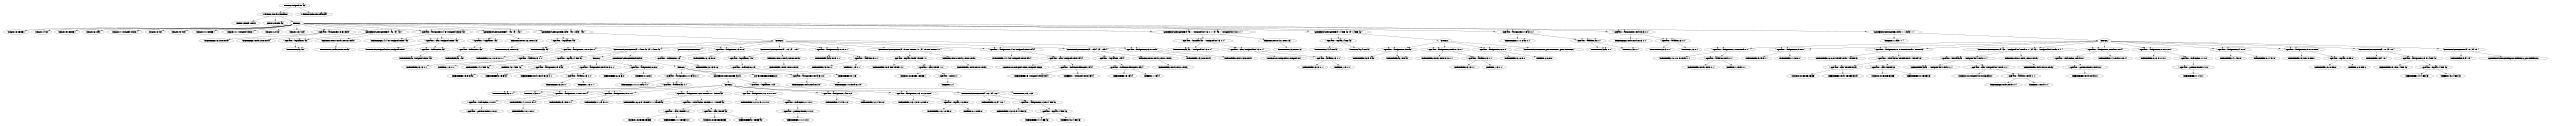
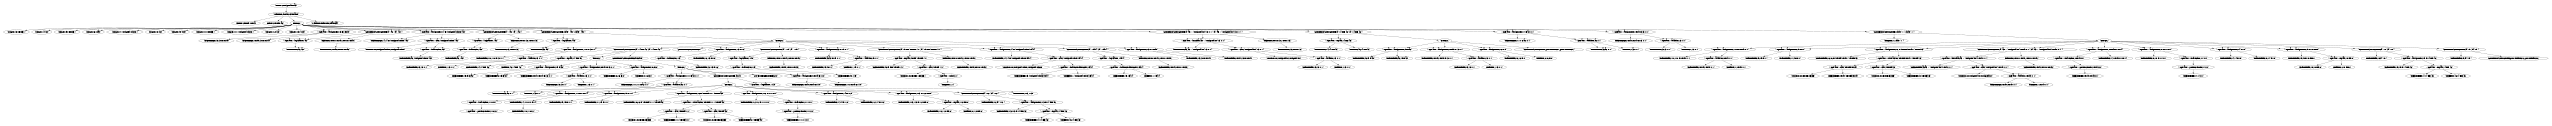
(304, 10) -> (305, 19)
